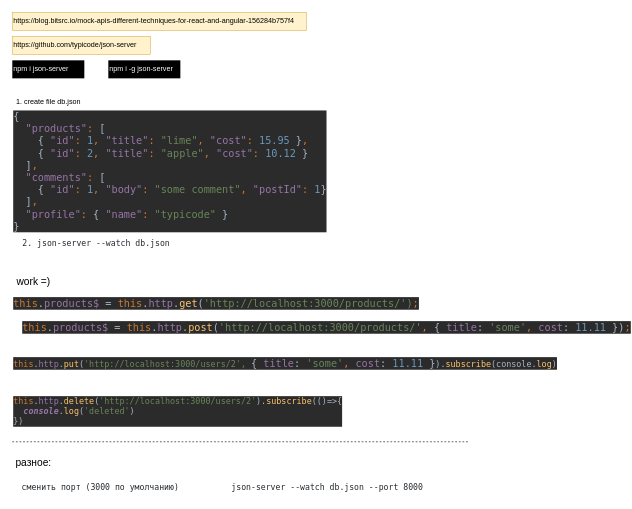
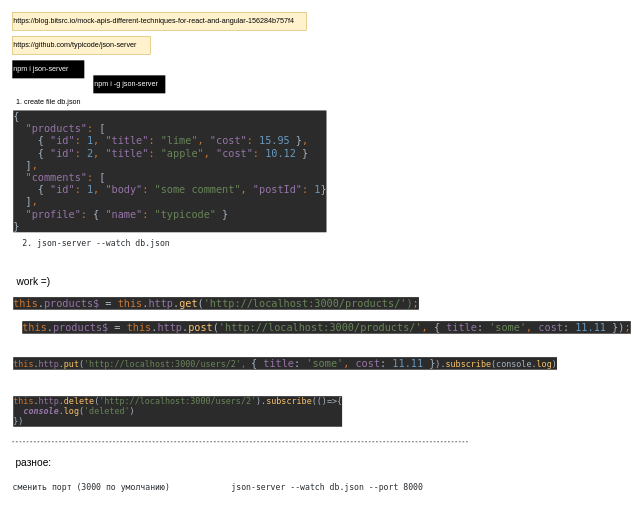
(144, 69) -> (129, 84)
(99, 487) -> (90, 487)
